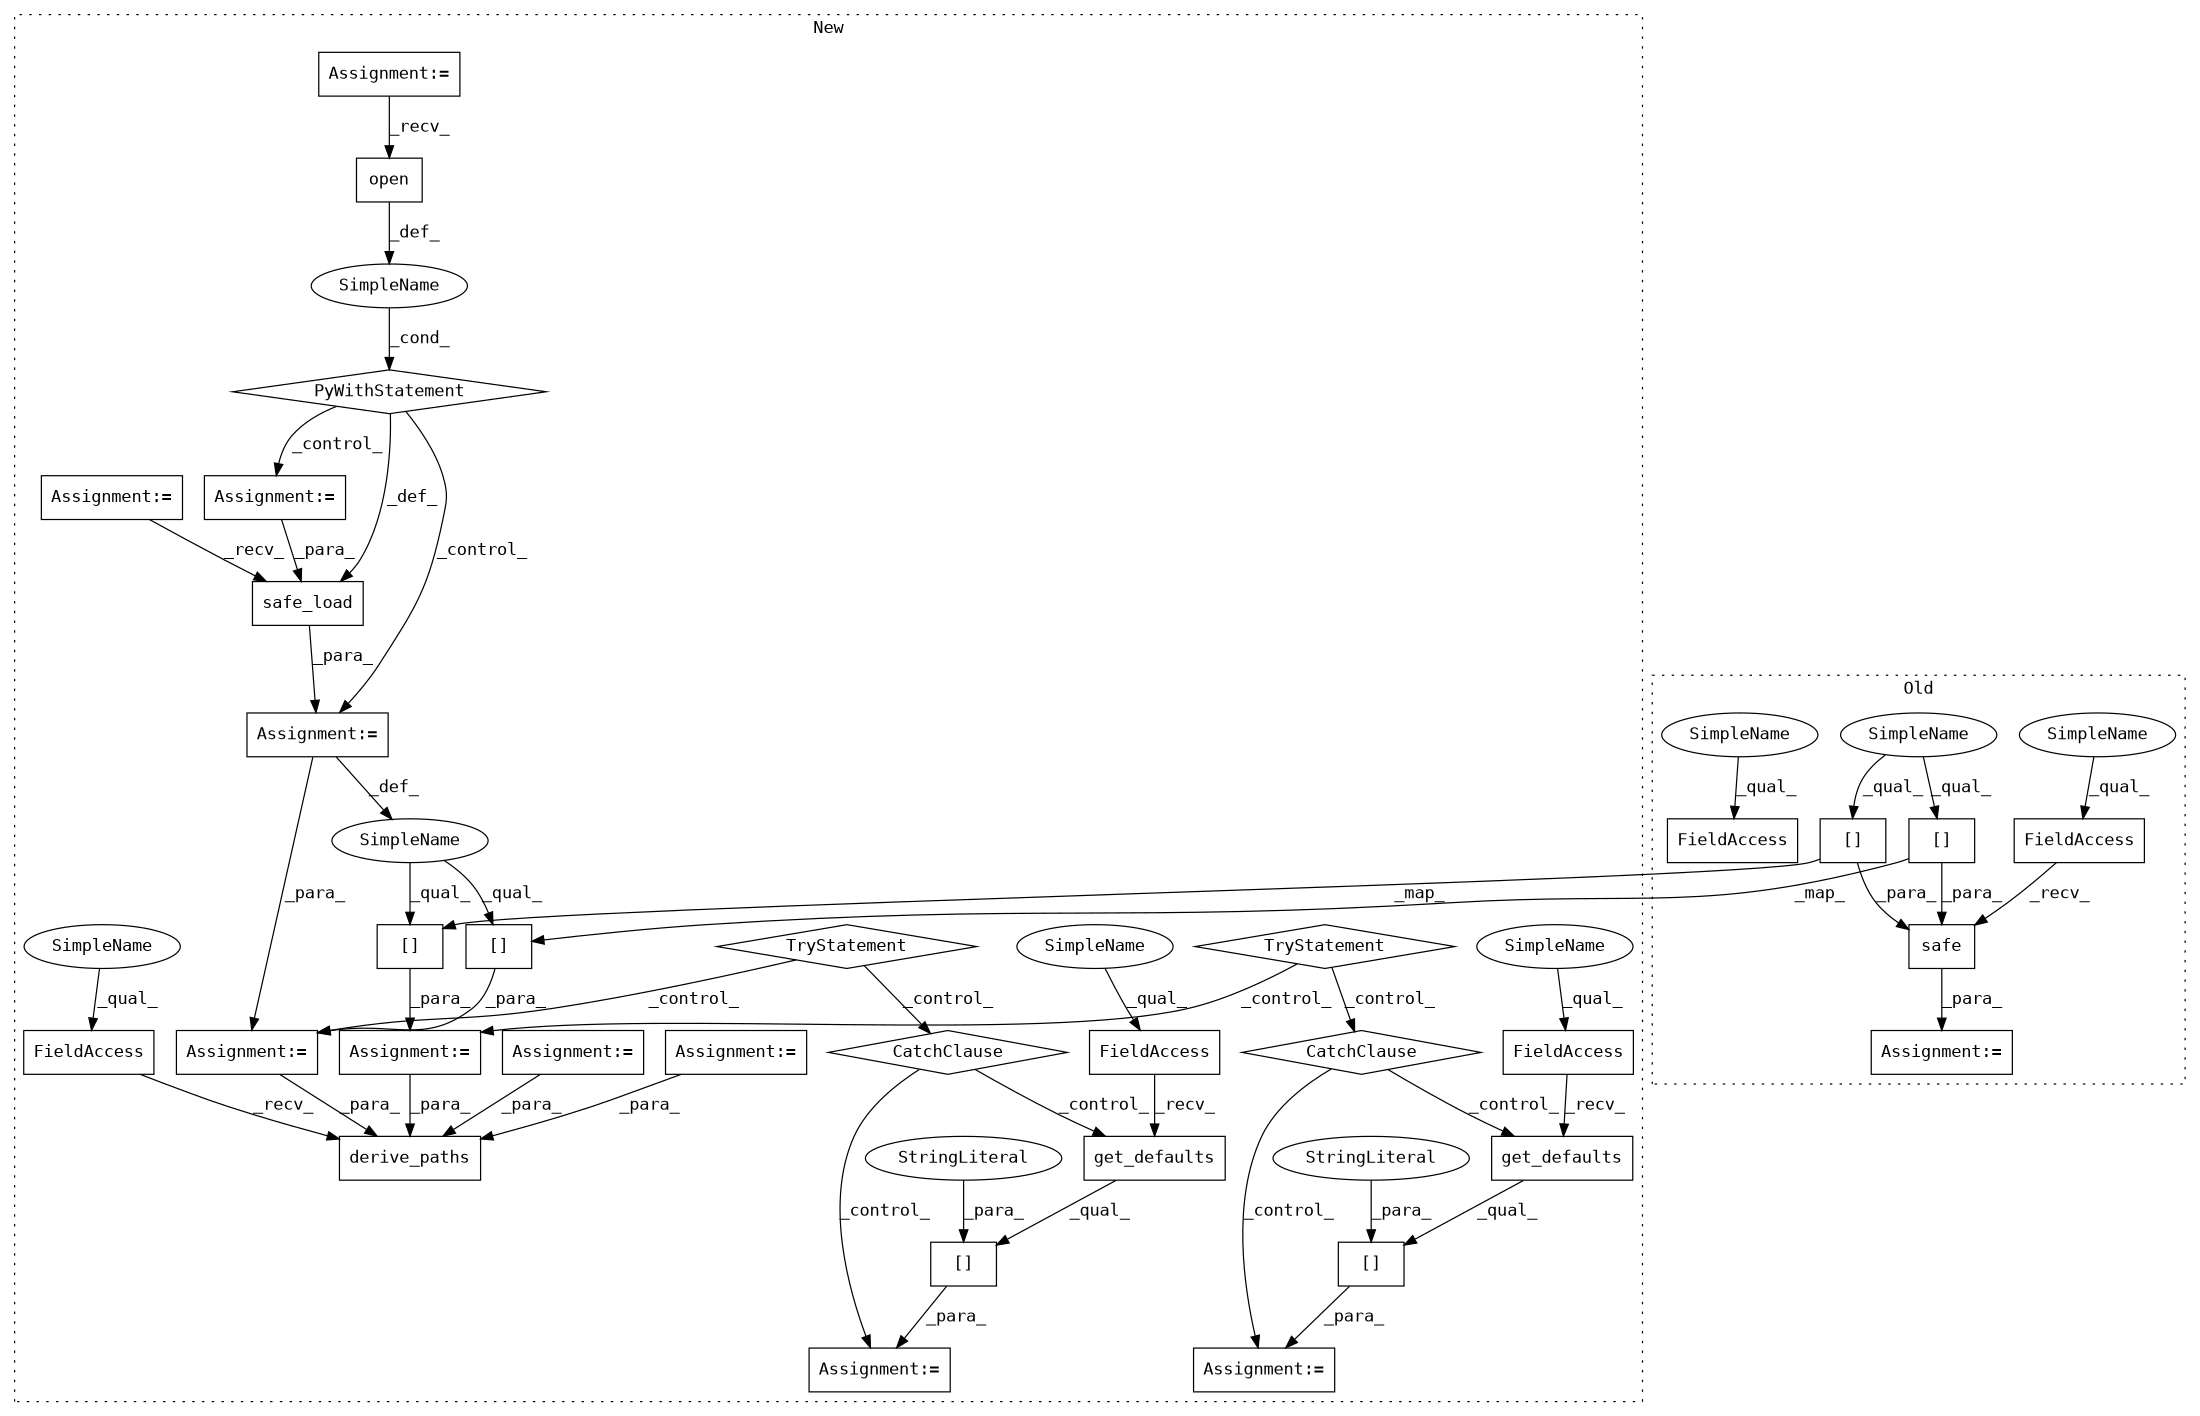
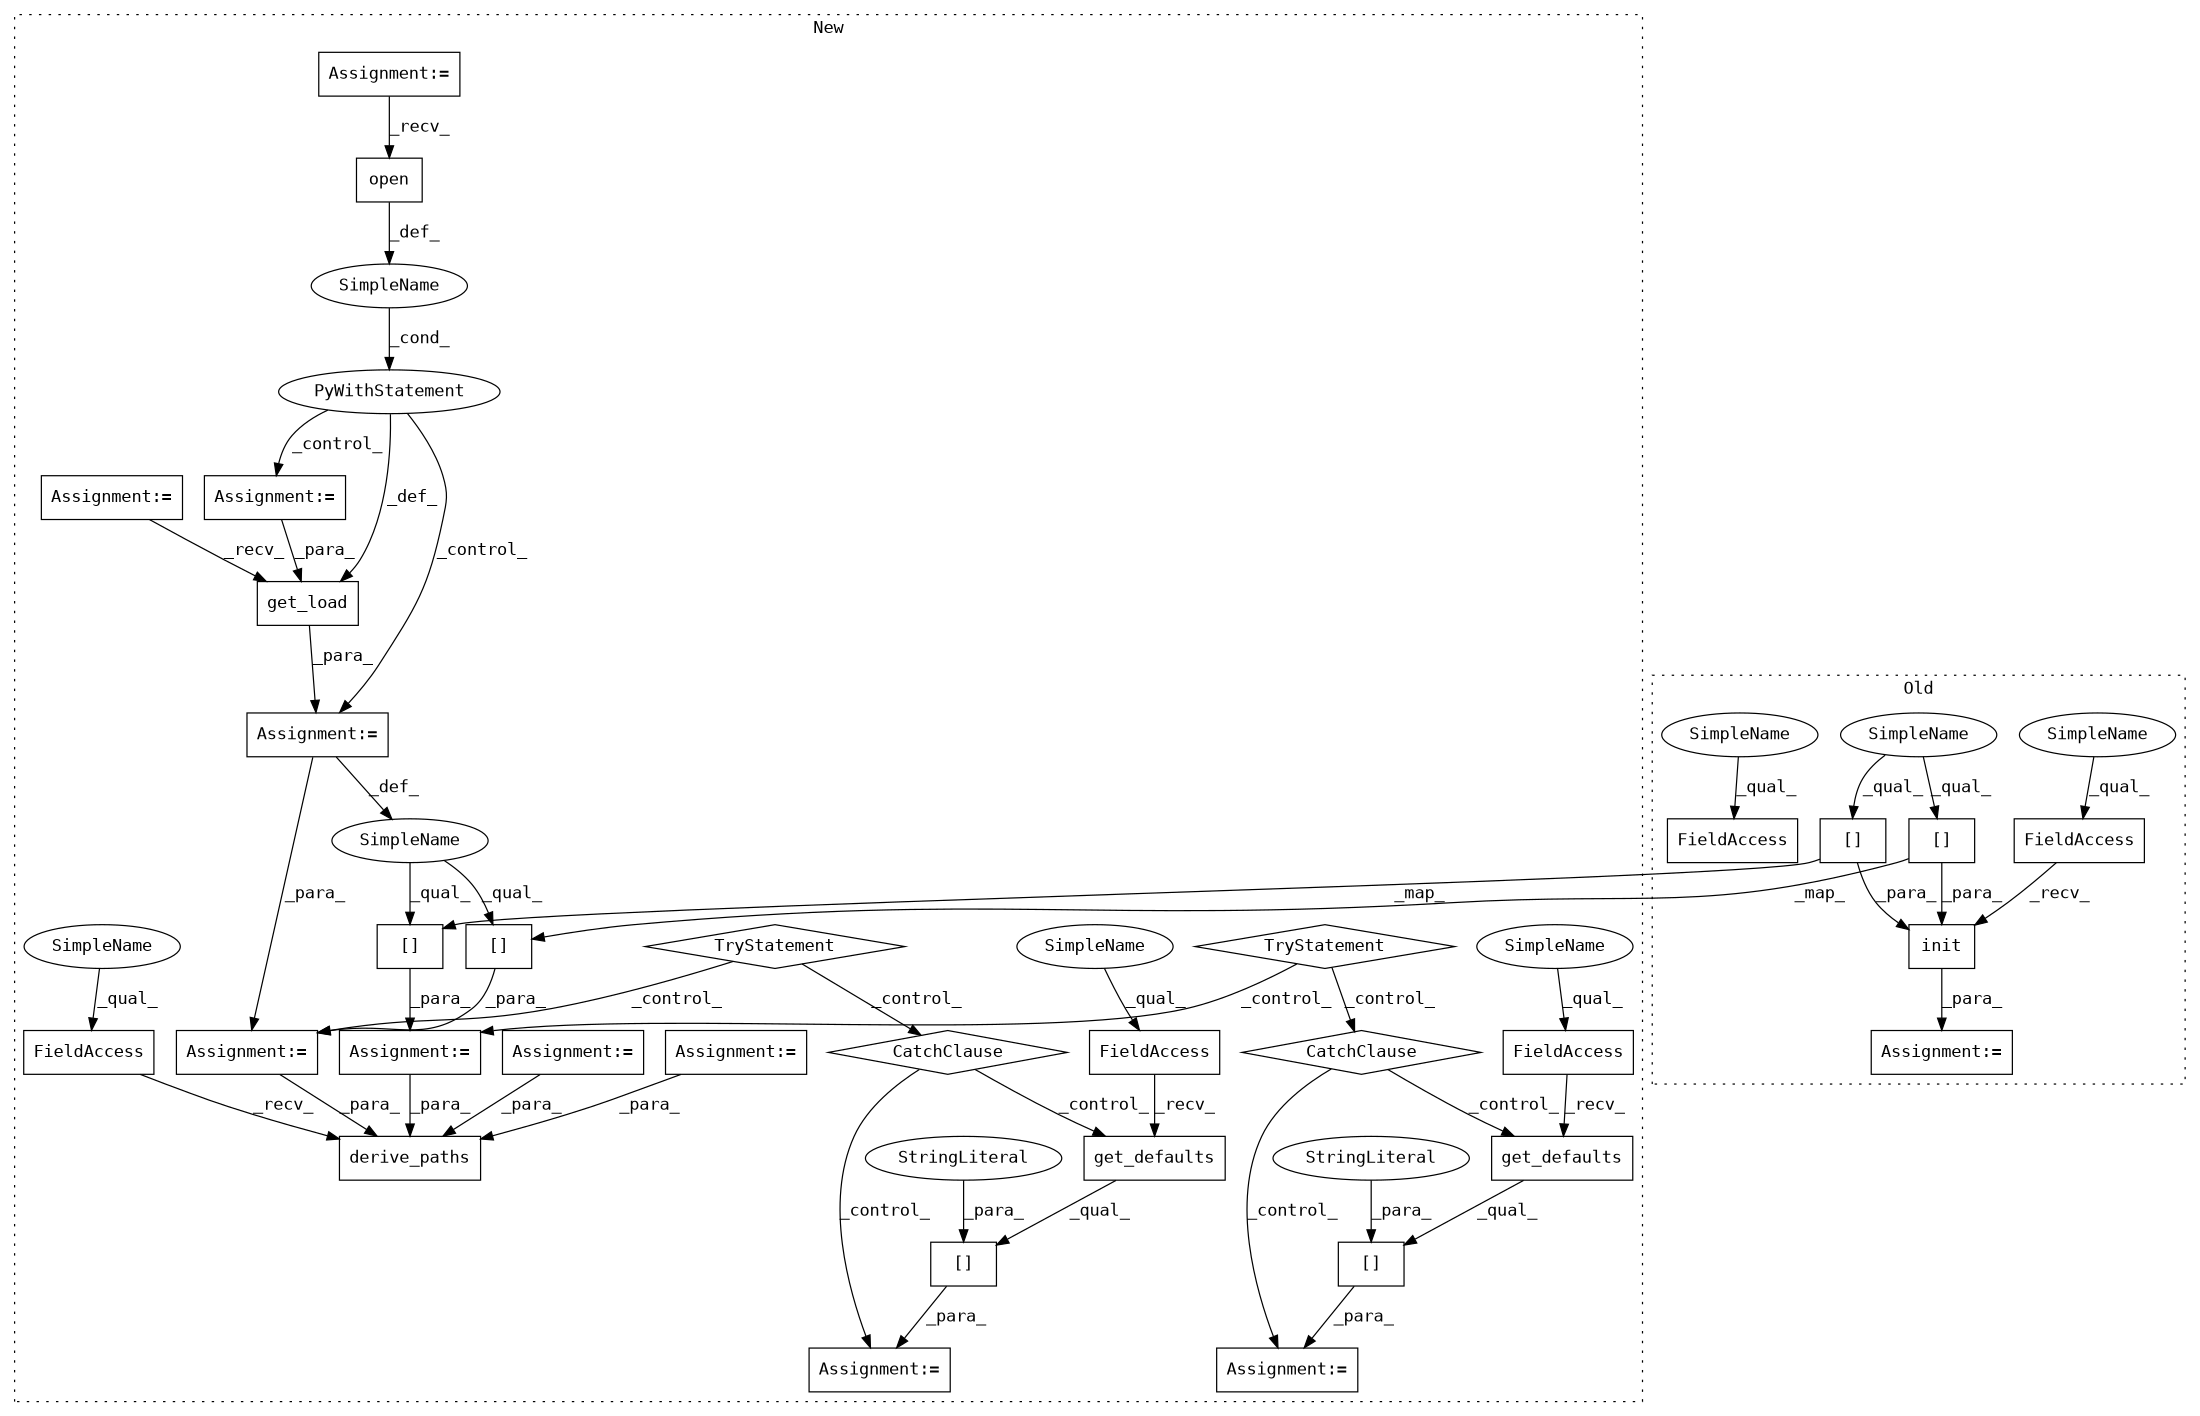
(389, 392) -> (389, 392)
(308, 603) -> (308, 603)
(1942, 947) -> (1942, 947)
